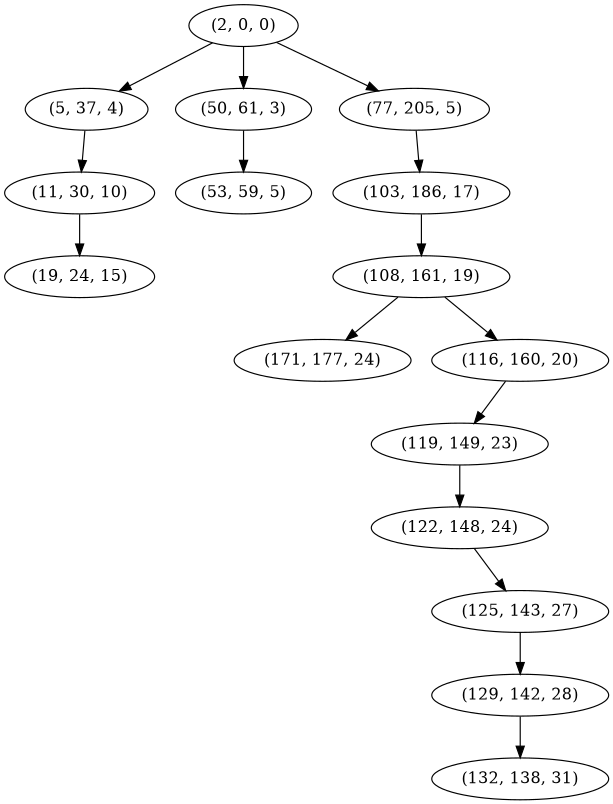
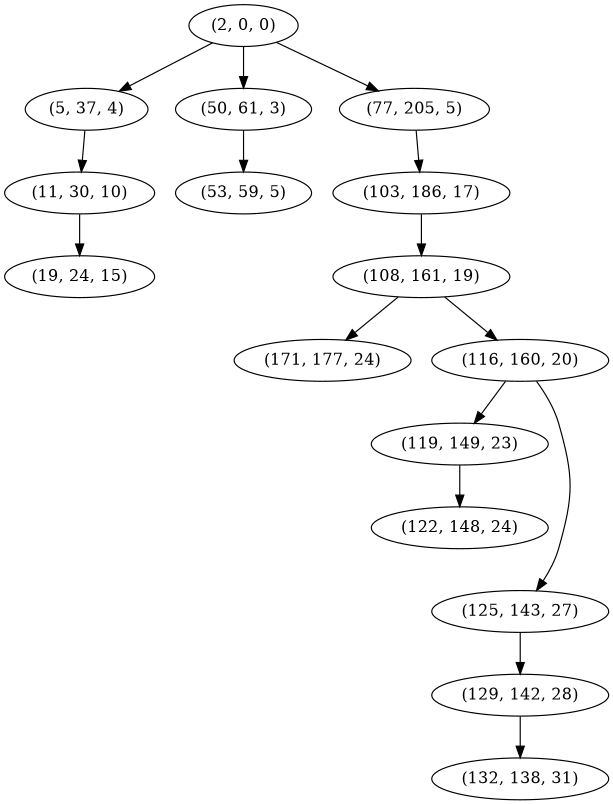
(487, 565) -> (570, 480)
